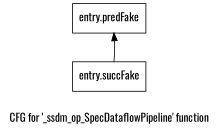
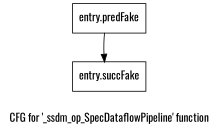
(115, 52) -> (104, 43)
